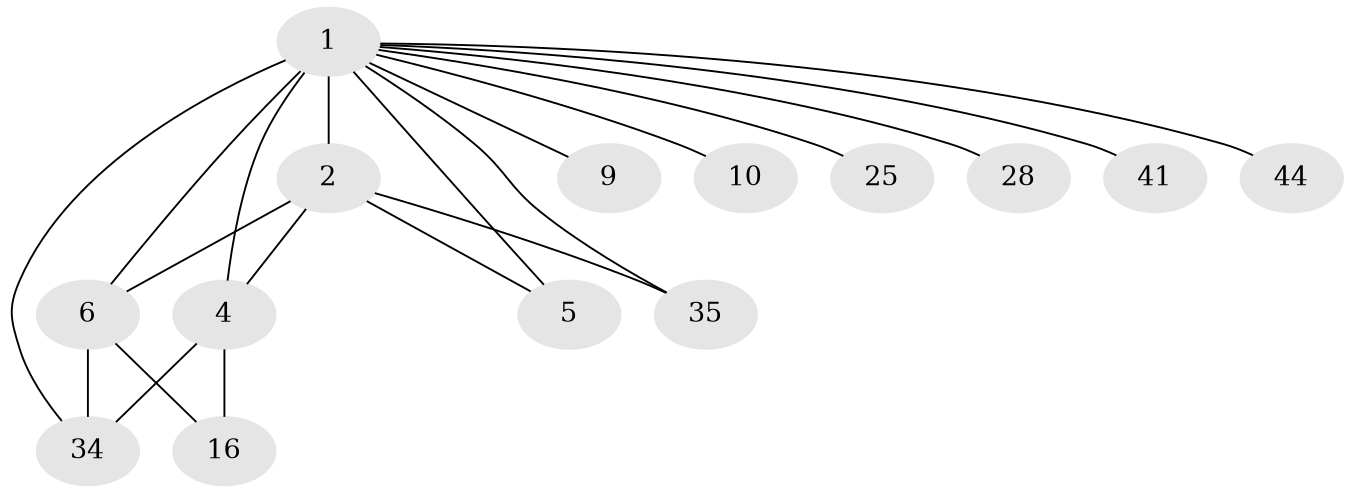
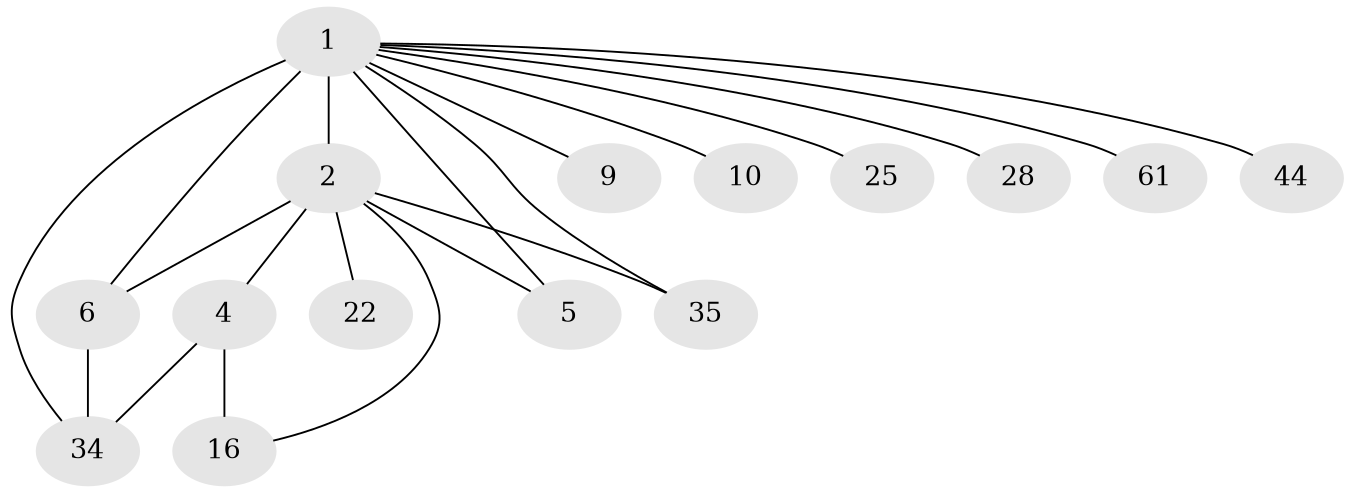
(251, 171) -> none
(1155, 178) -> (1155, 178)
none -> (361, 315)
(148, 375) -> (426, 353)
